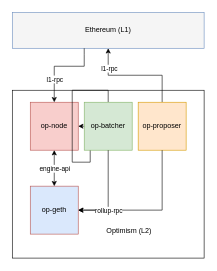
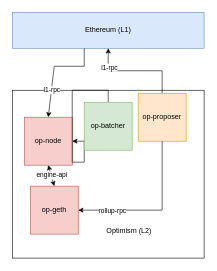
(108, 30) -> (108, 30)
(54, 126) -> (48, 141)
(162, 126) -> (162, 117)
(108, 179) -> none
(54, 210) -> (54, 210)
